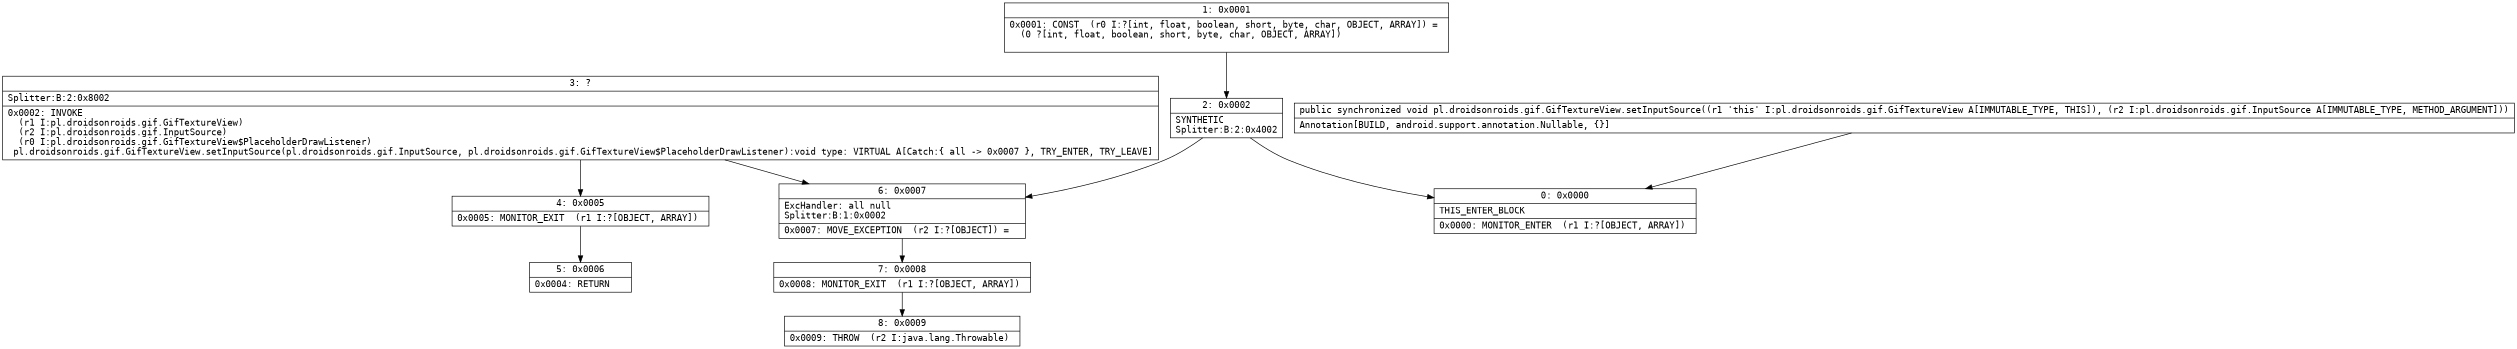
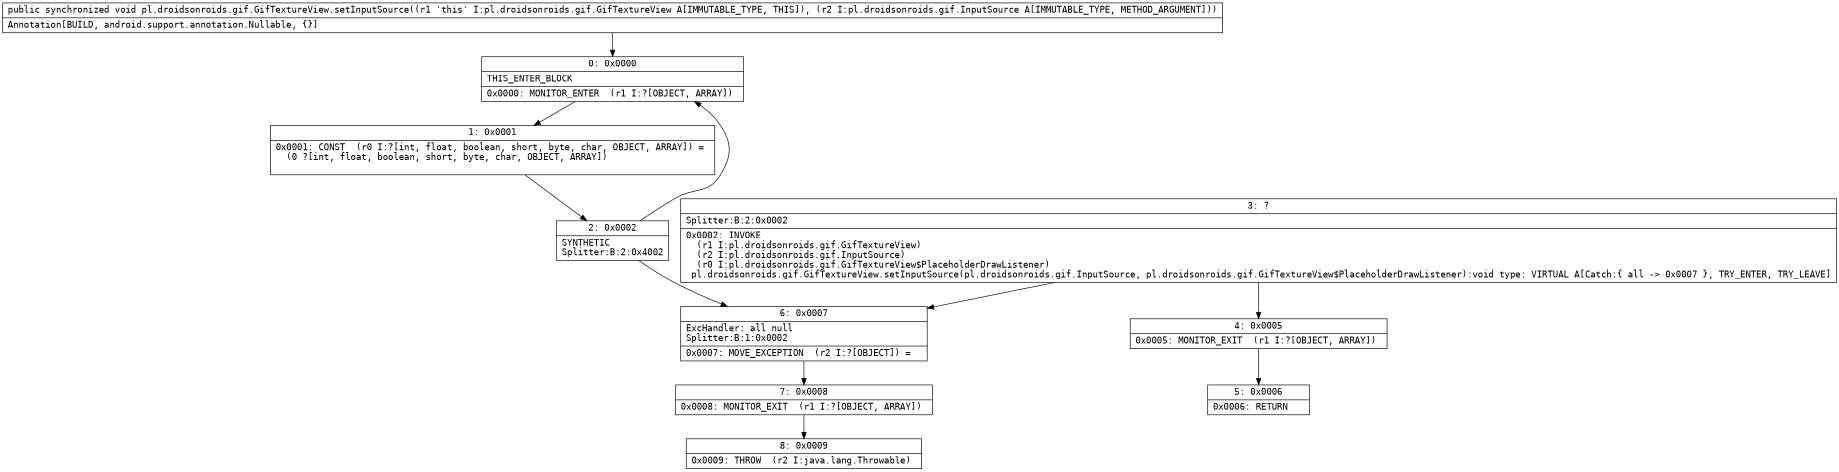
(59, 98) -> (737, 221)
none -> (557, 112)
(581, 284) -> (1259, 407)
